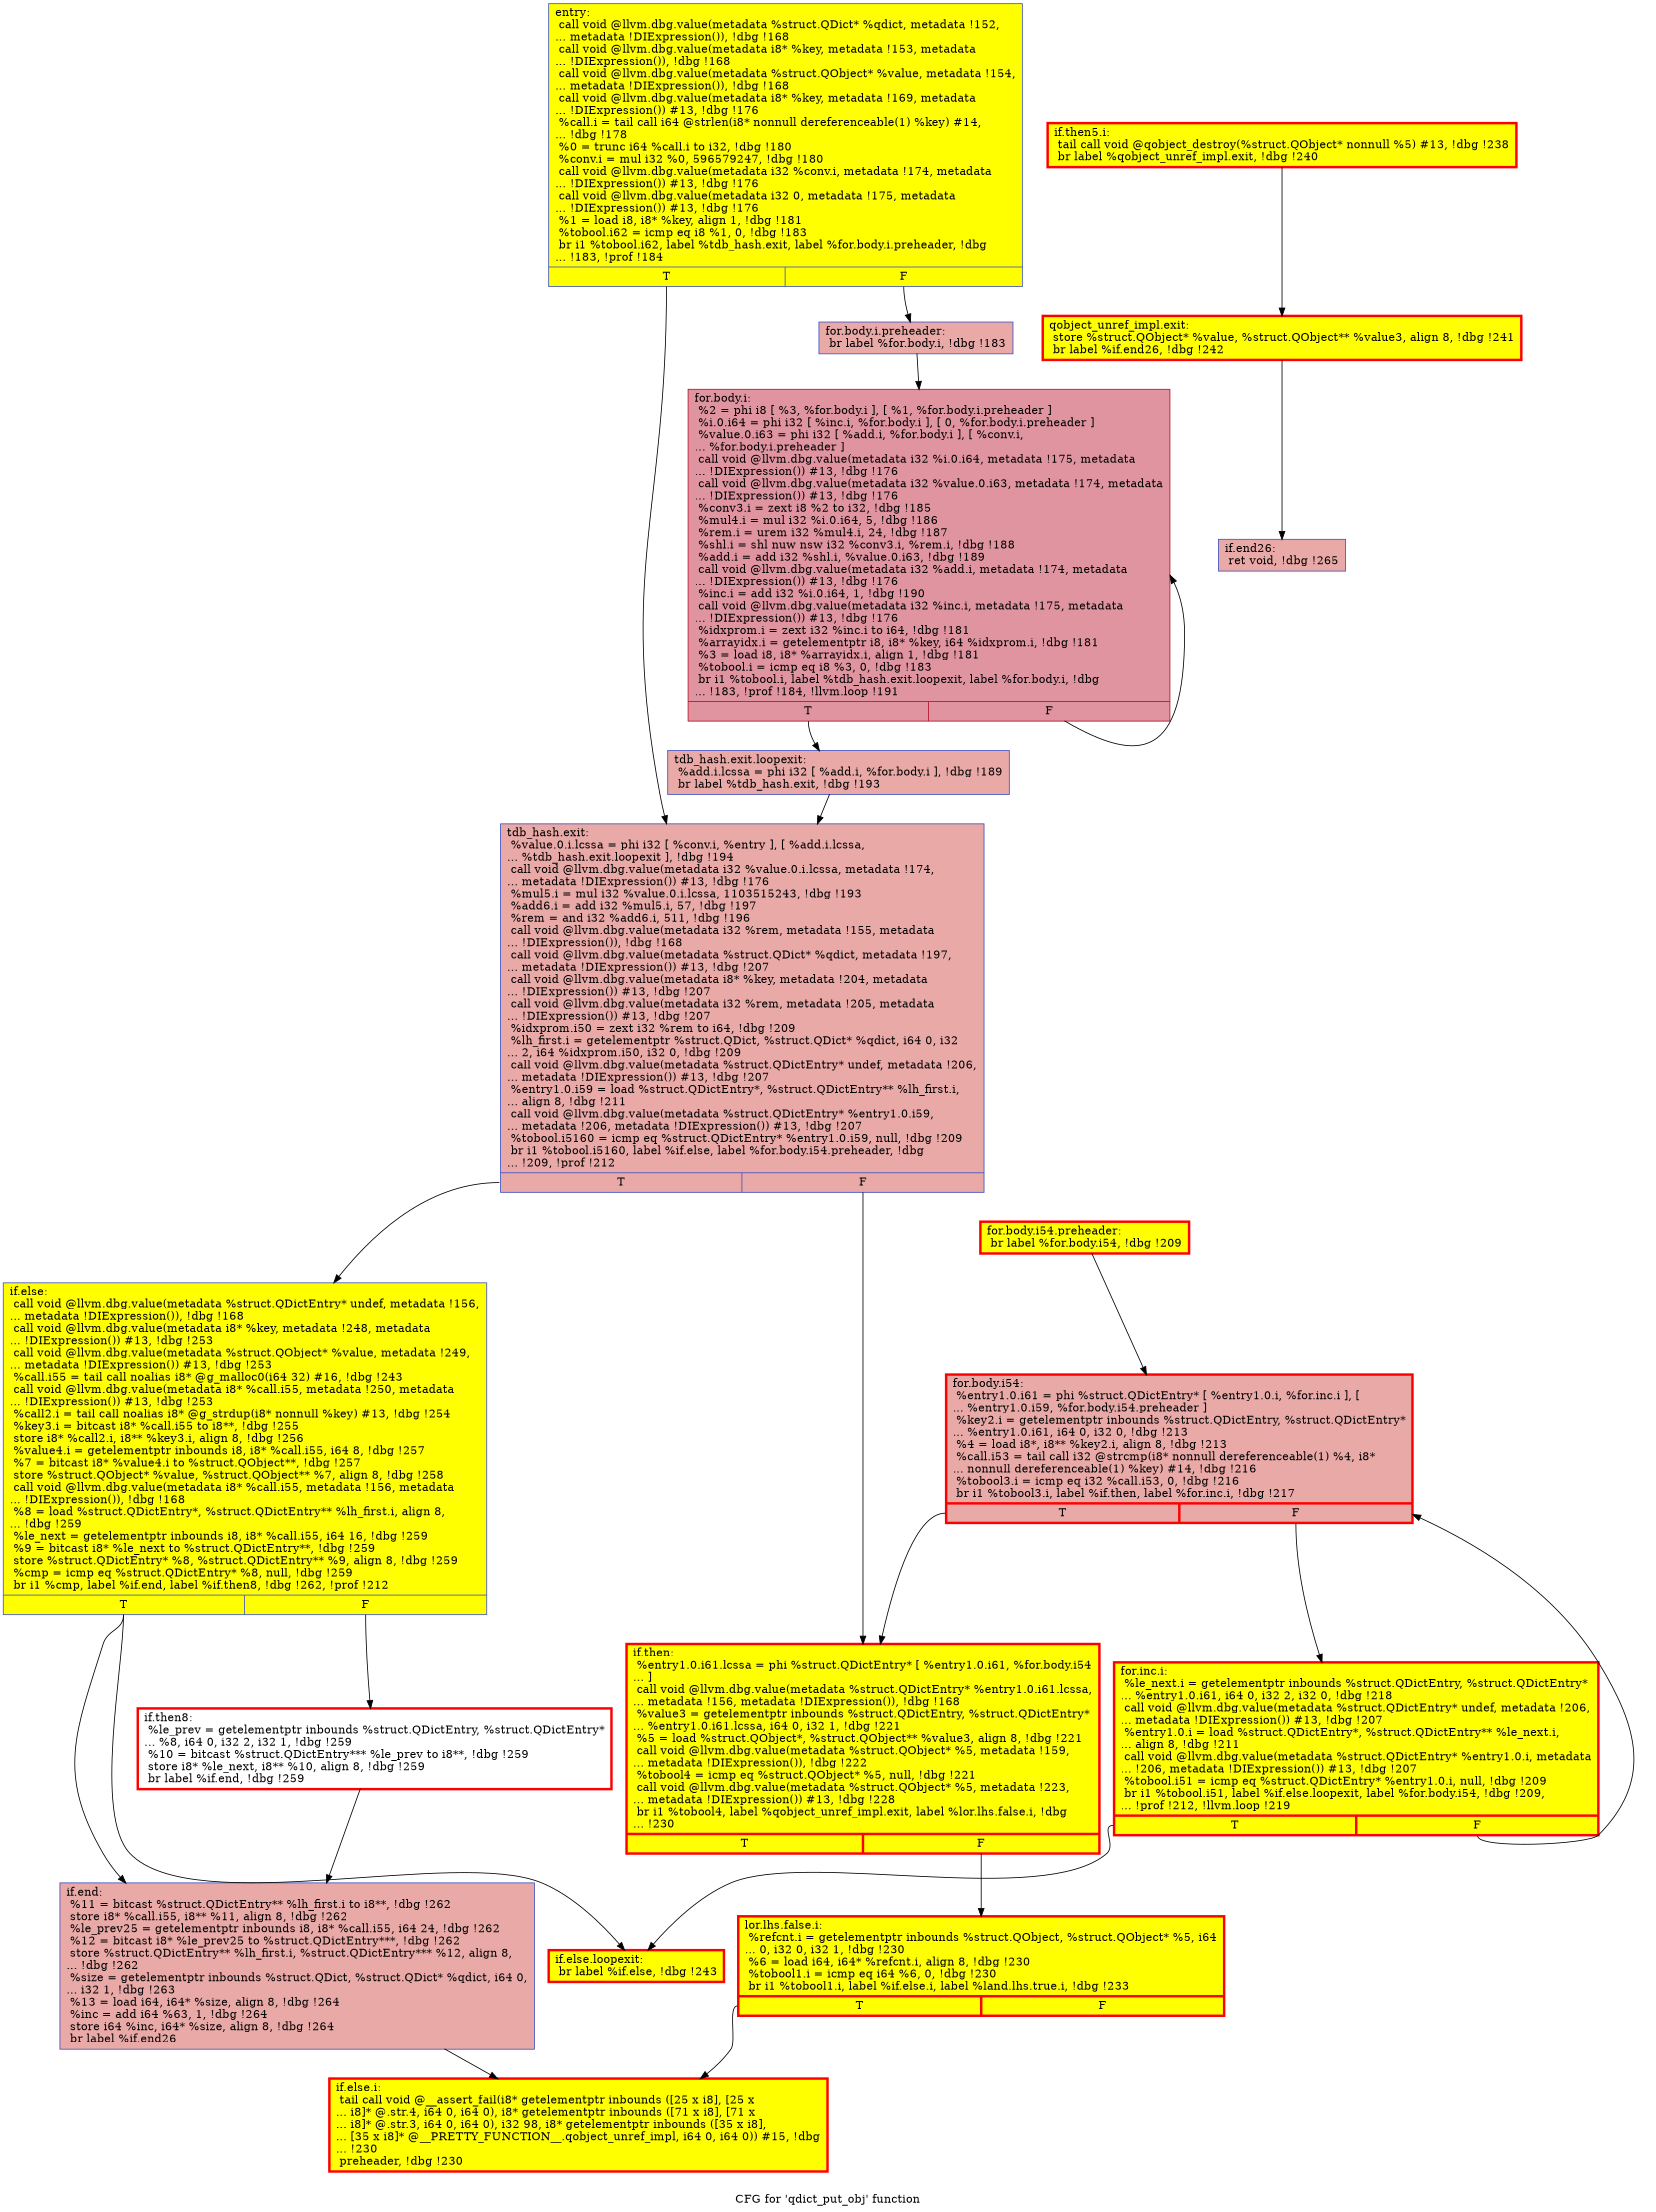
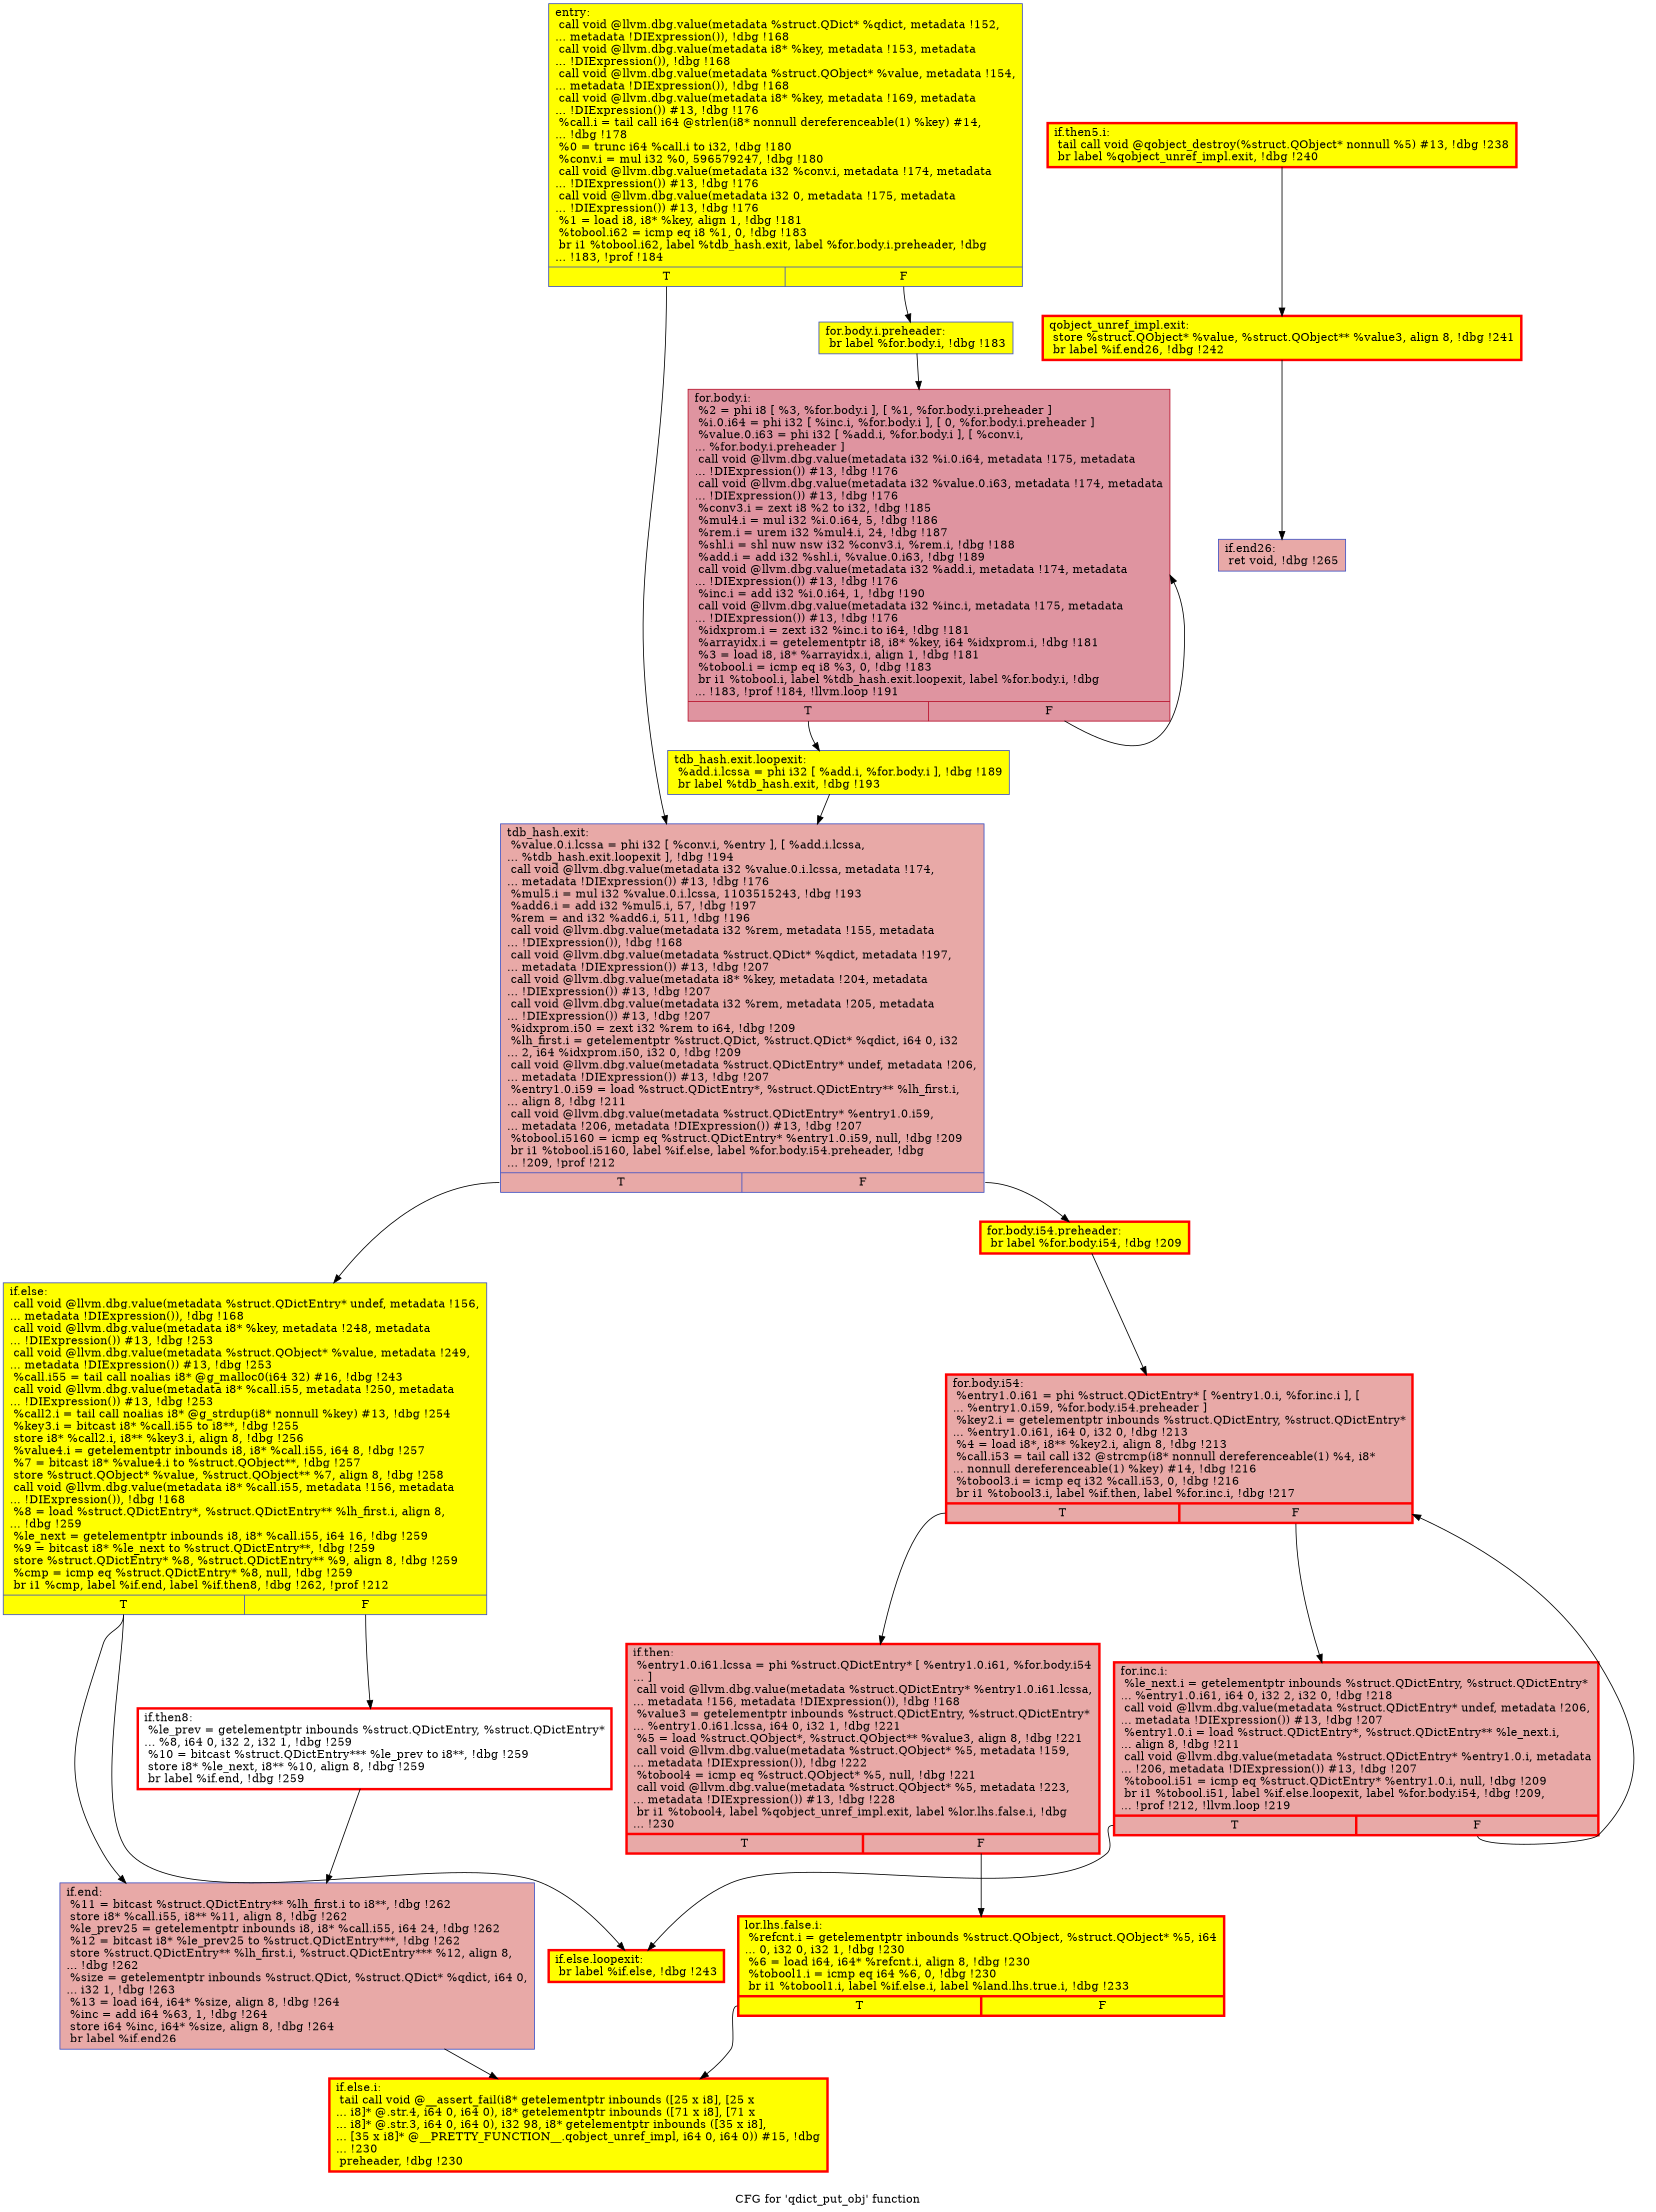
(916, 338) -> (916, 338)
(839, 772) -> (839, 772)
(863, 1414) -> (1027, 1193)
(863, 1749) -> (863, 1749)
(1356, 1749) -> (1356, 1749)
